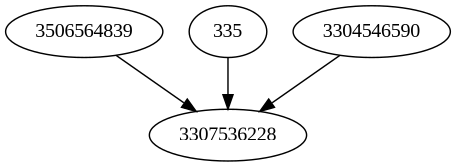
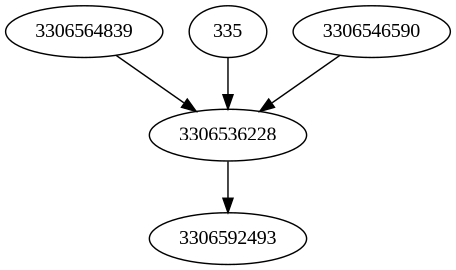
(84, 32) -> (84, 32)
(372, 32) -> (372, 32)
(228, 135) -> (228, 135)
none -> (228, 239)
